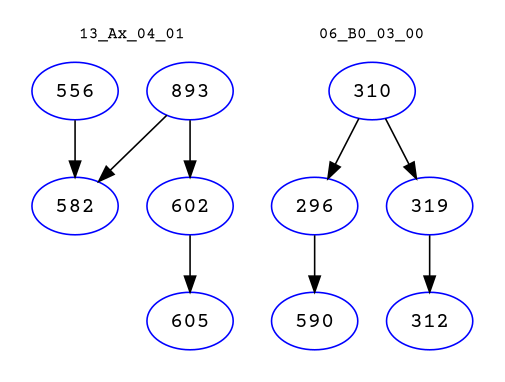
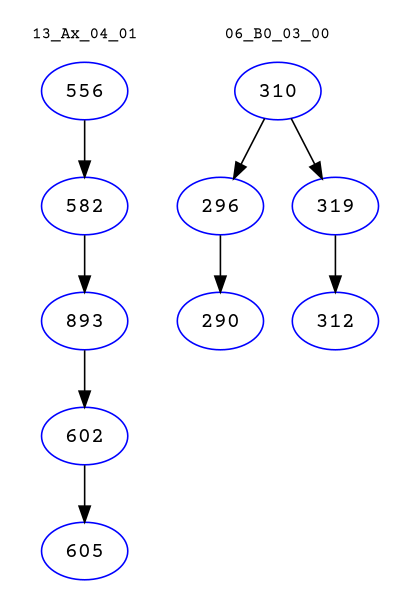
(138, 143) -> (85, 256)
(315, 321) -> (220, 321)
